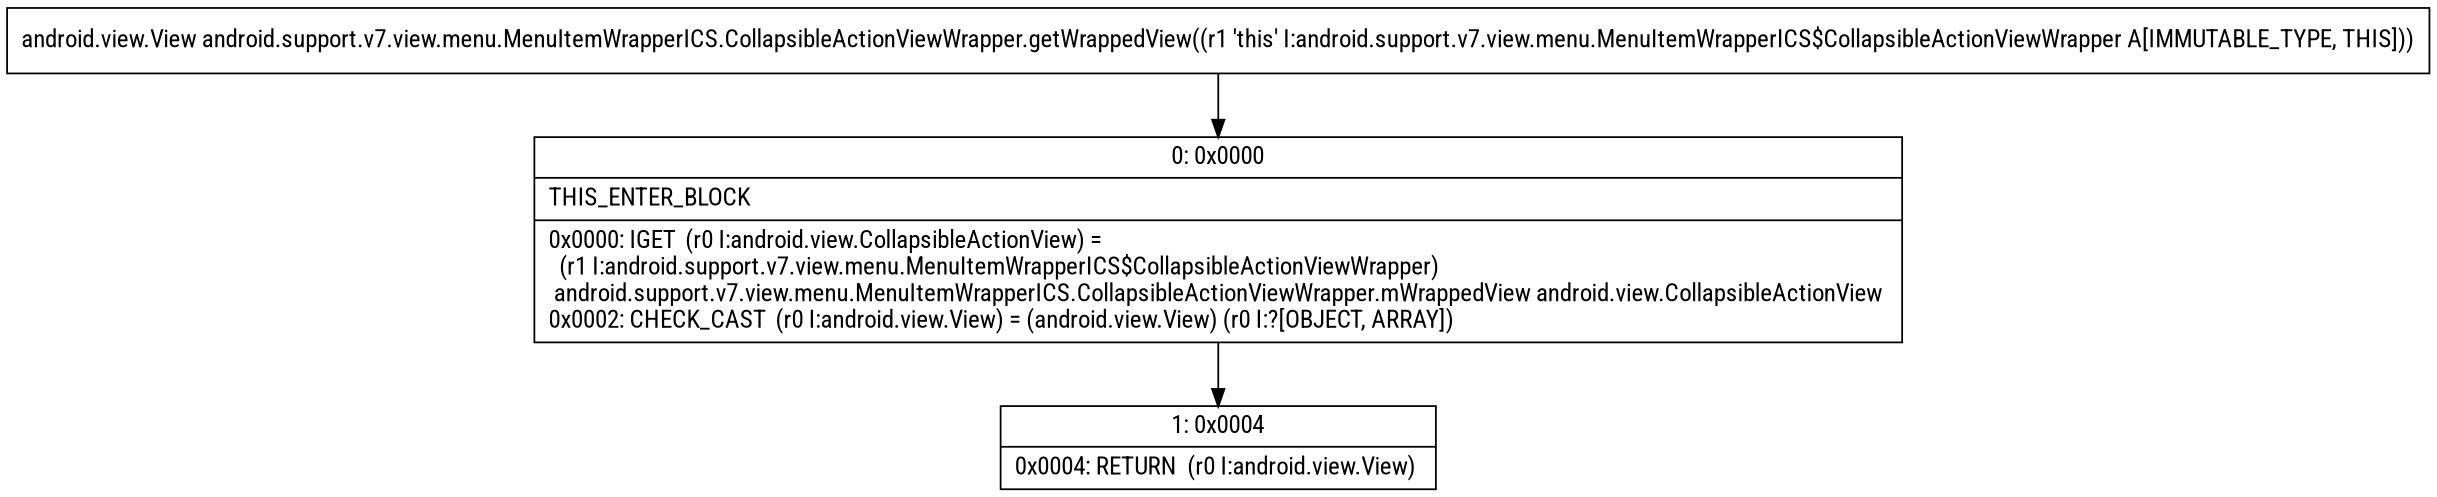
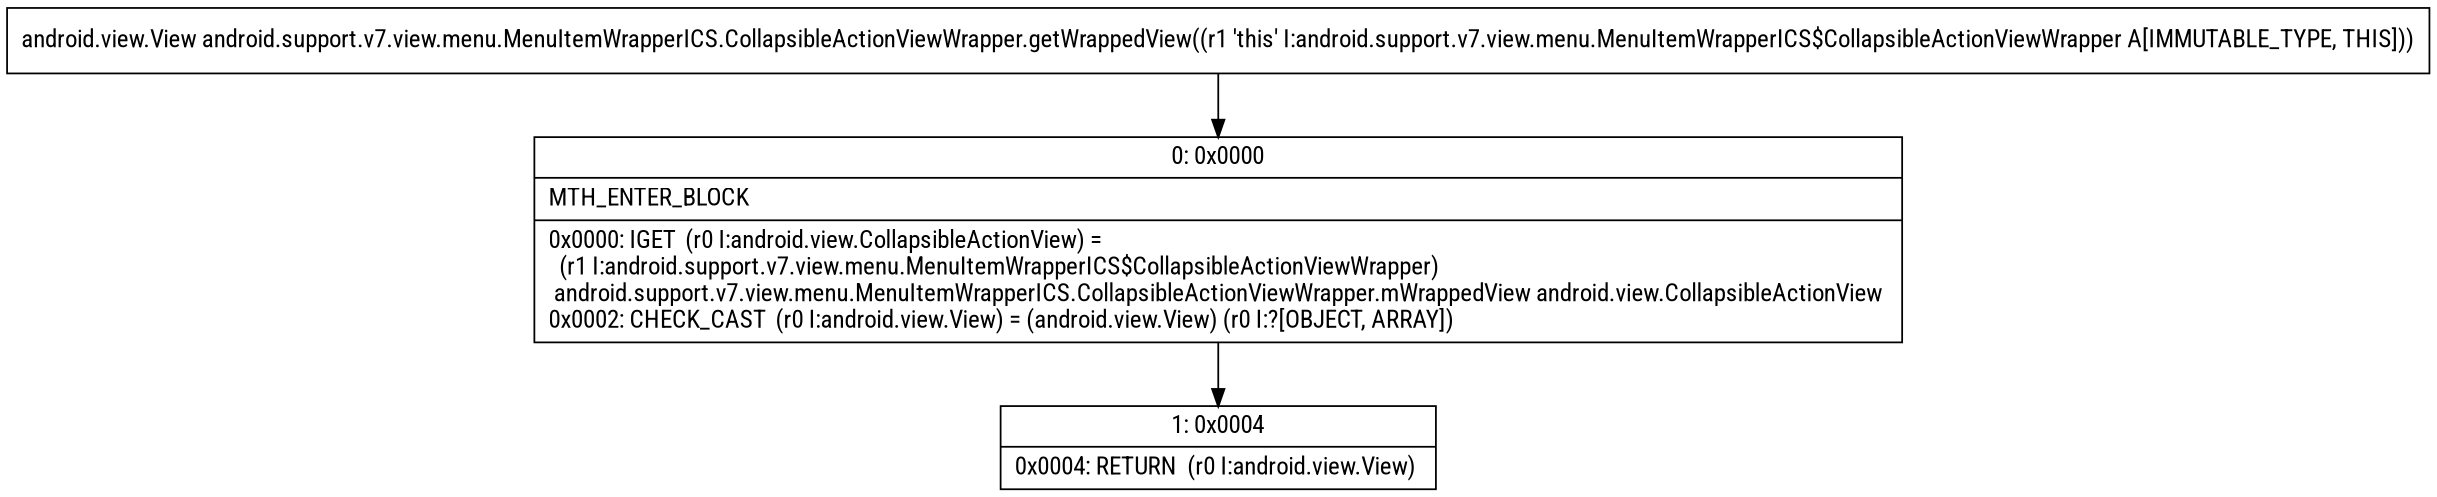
(650, 198) -> (649, 198)
